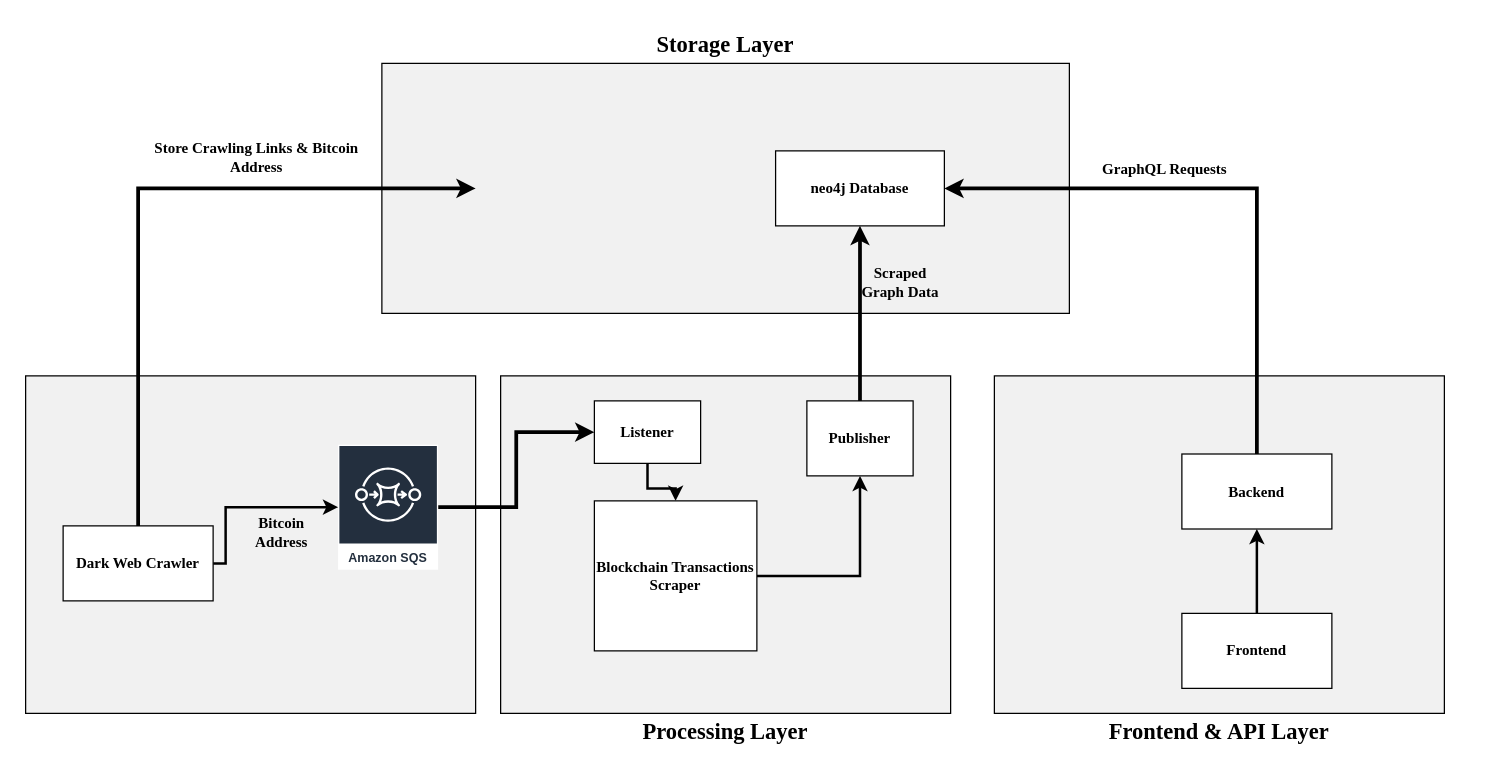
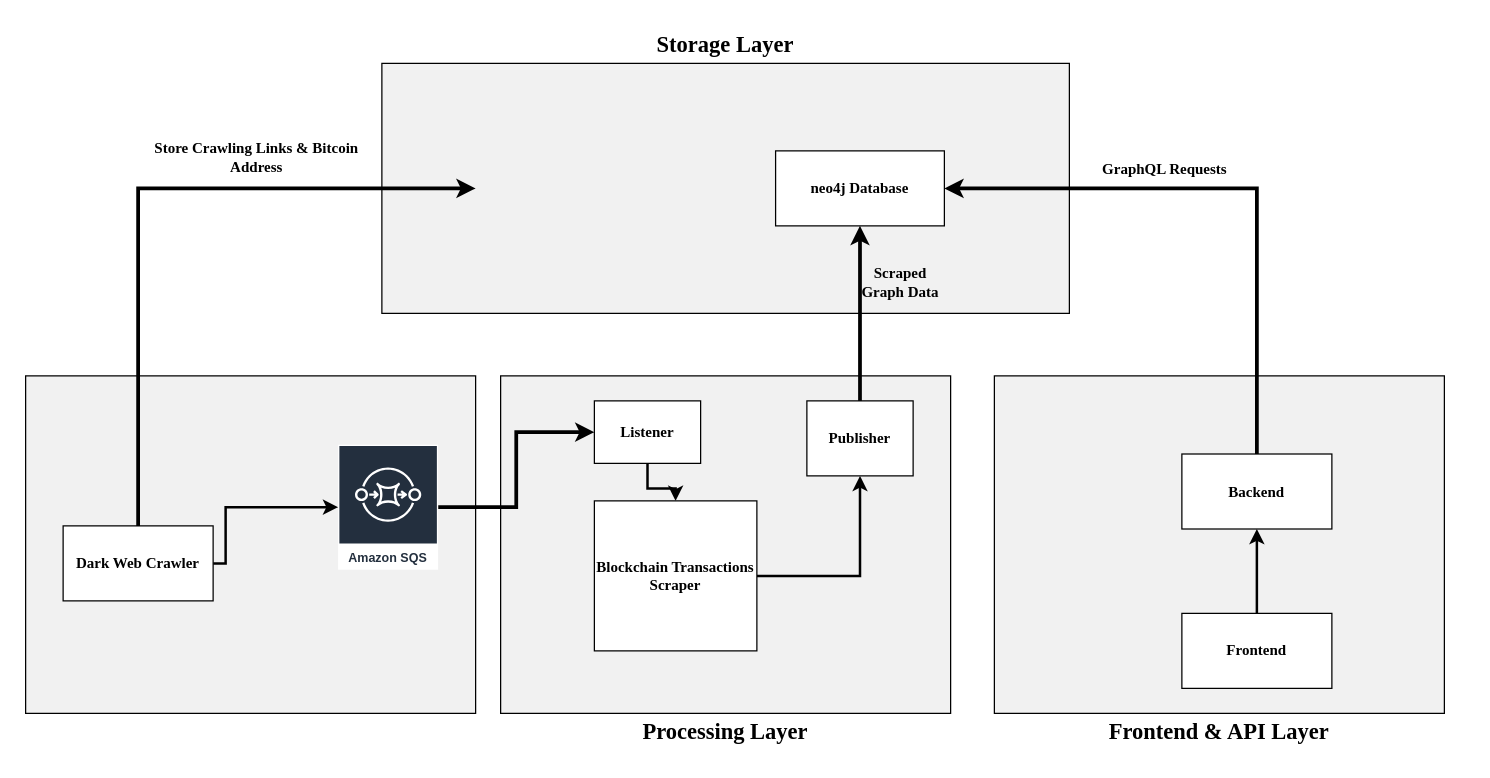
(282, 532) -> none
